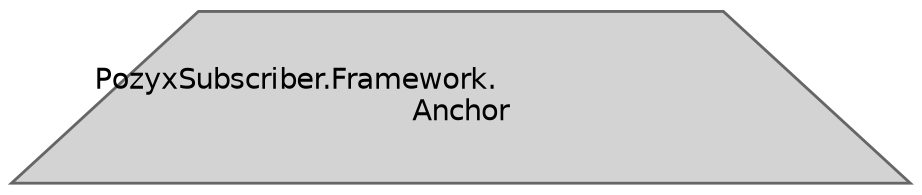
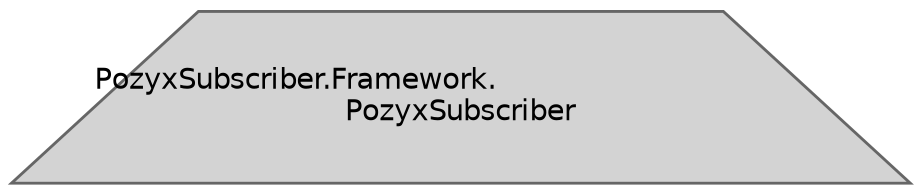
(461, 97) -> (461, 97)
